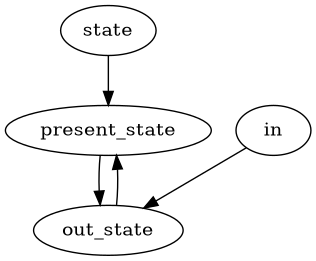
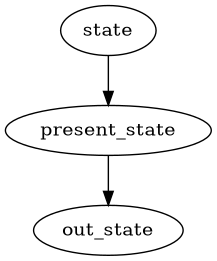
(273, 130) -> none
(118, 187) -> none
